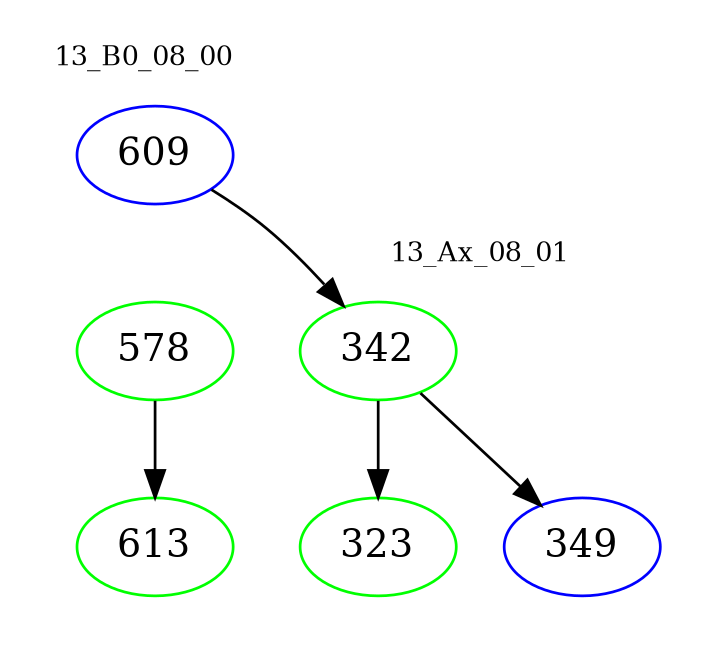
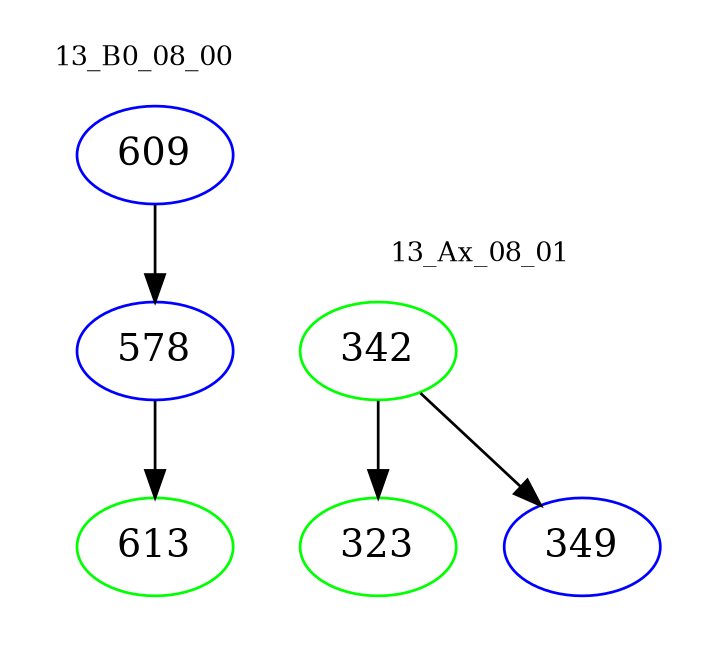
(296, 255) -> (155, 240)
(155, 351) -> (155, 351)
